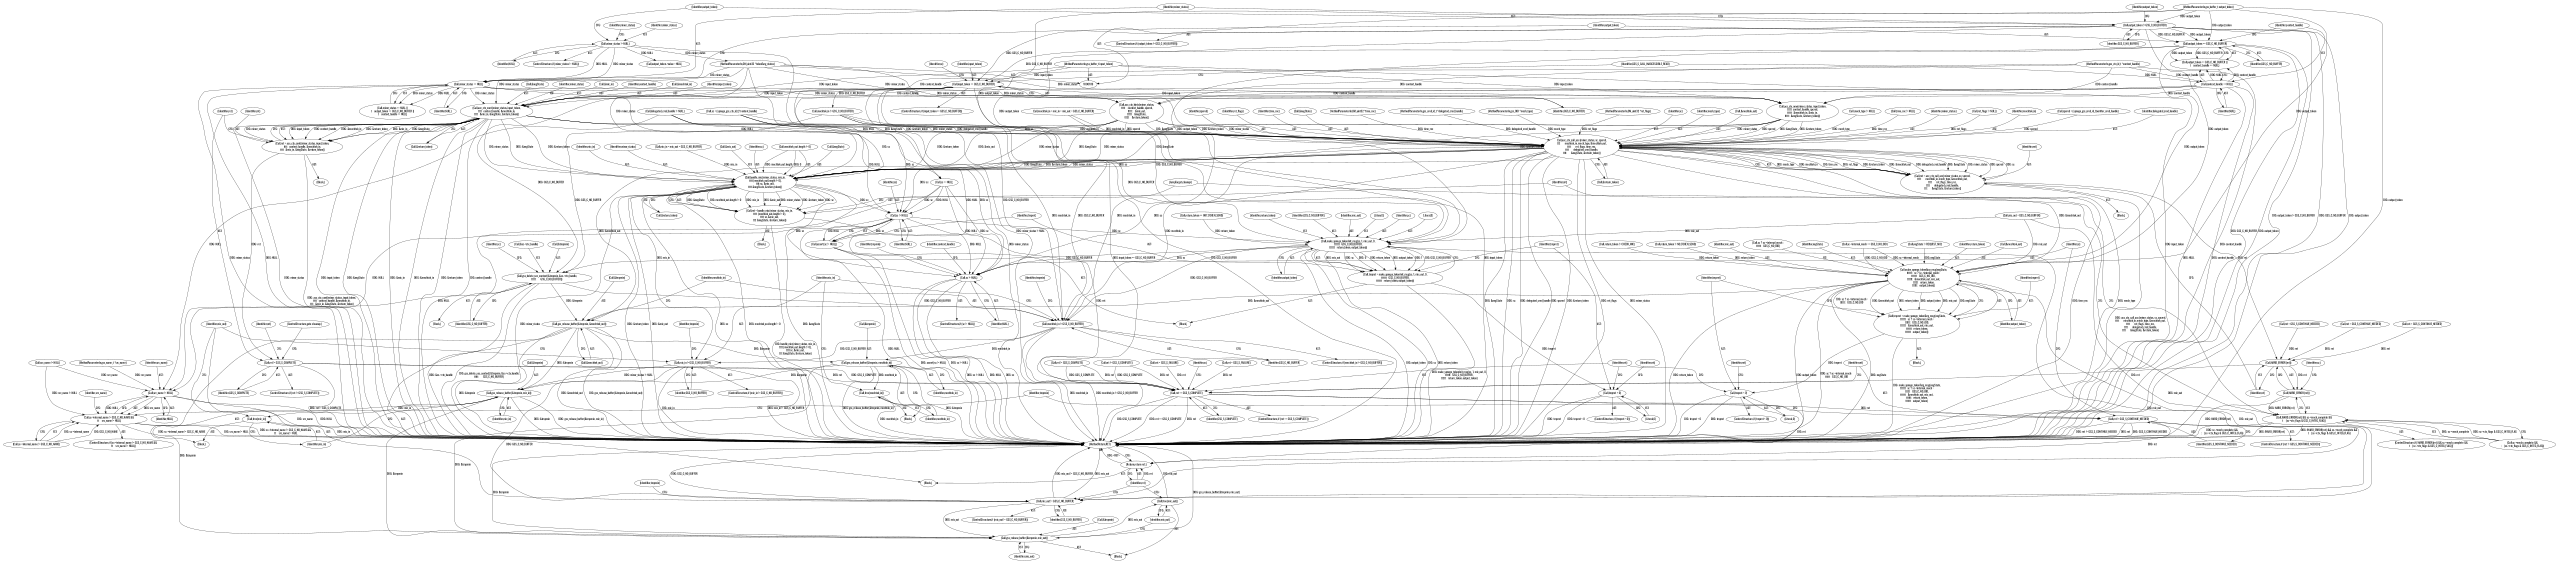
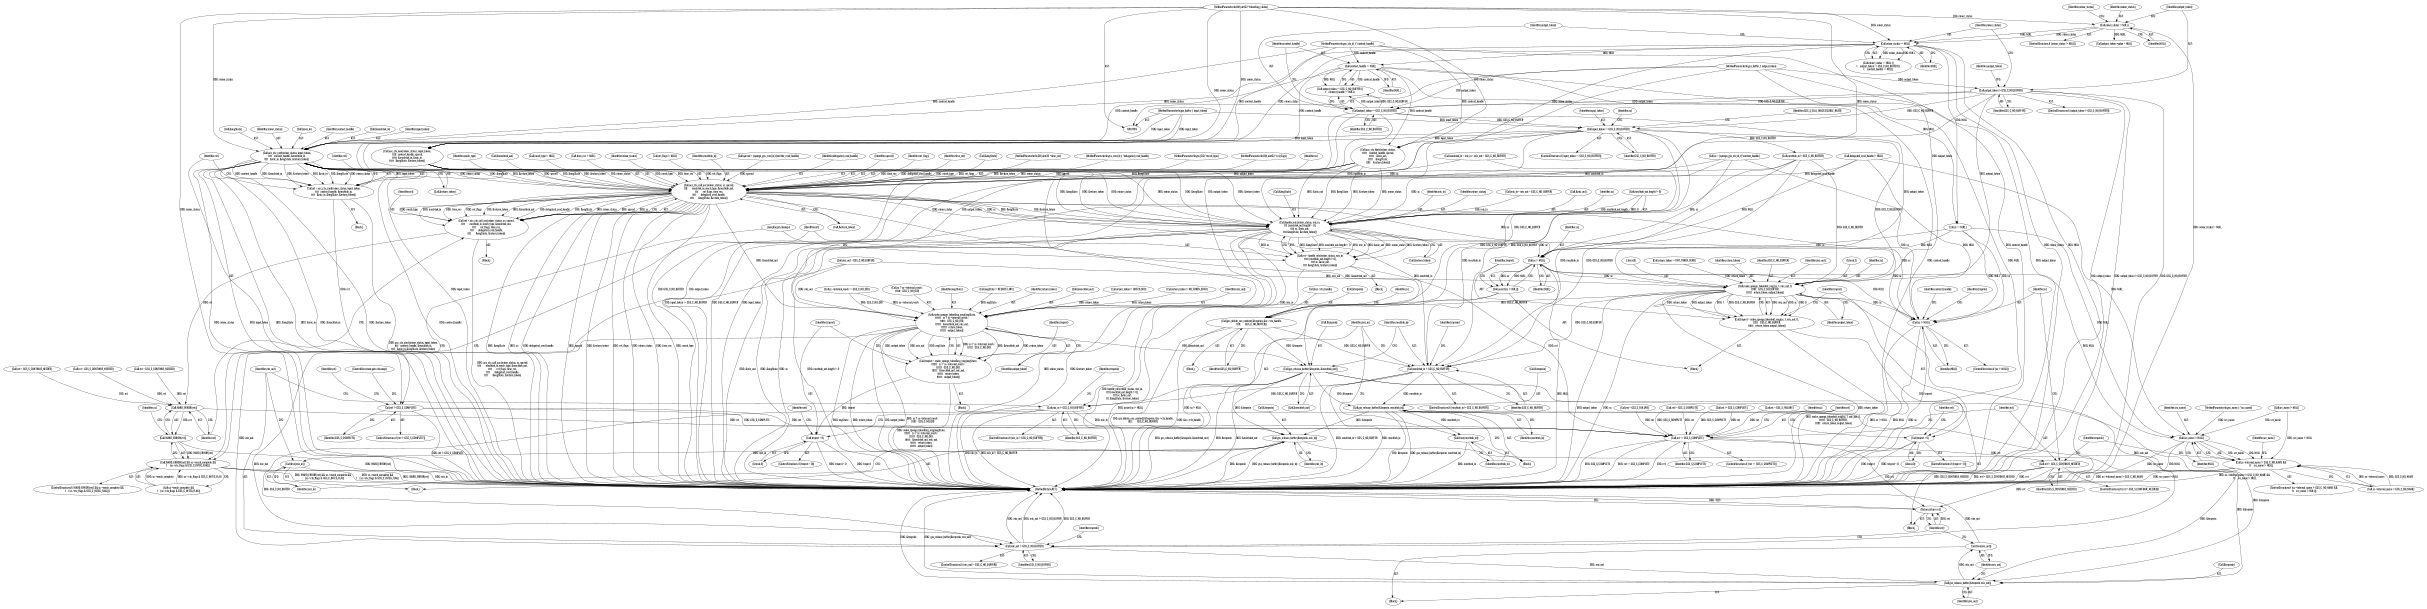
(678, 54) -> (1747, 12)
(1964, 68) -> (1616, 51)
(639, 375) -> (1101, 420)
